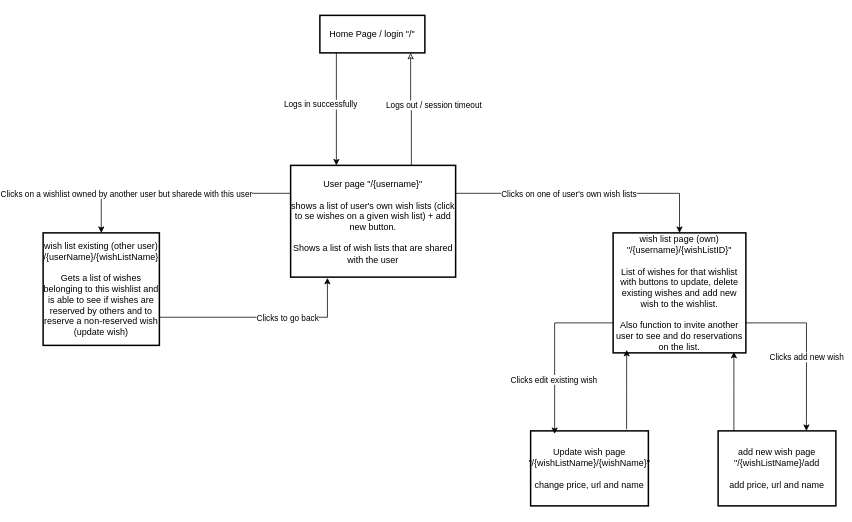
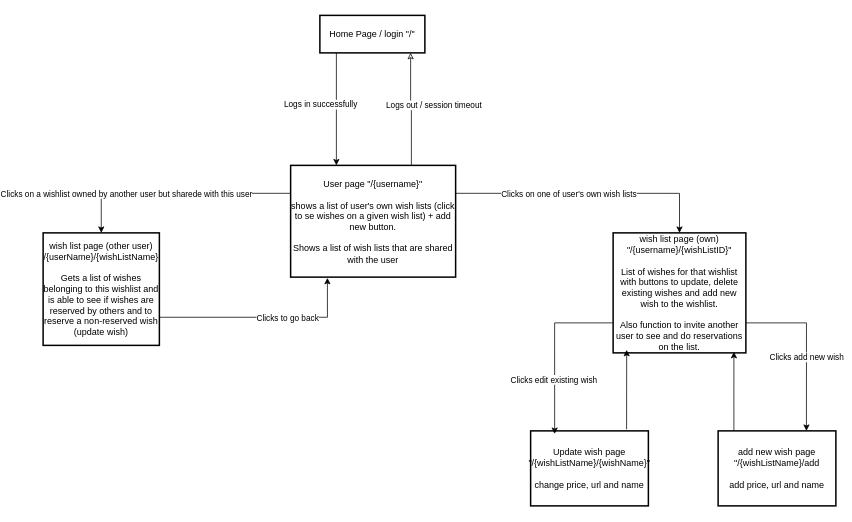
(101, 289) -> (101, 289)
